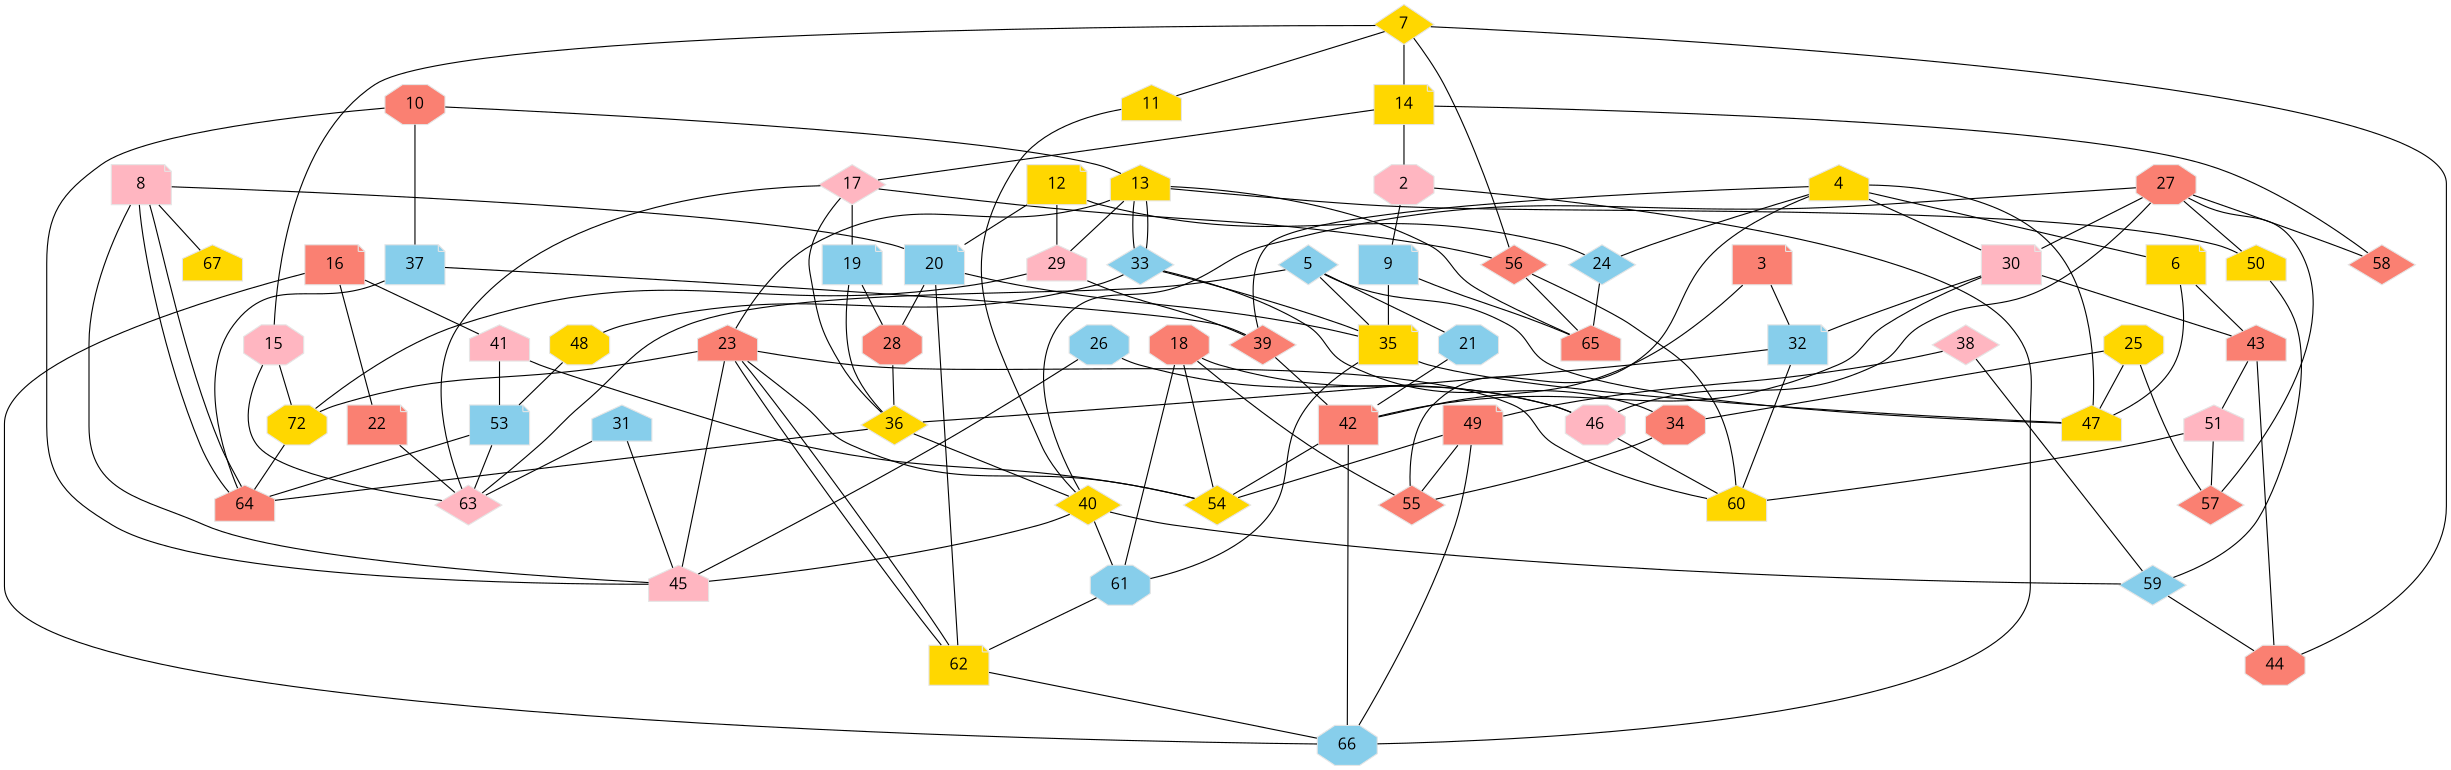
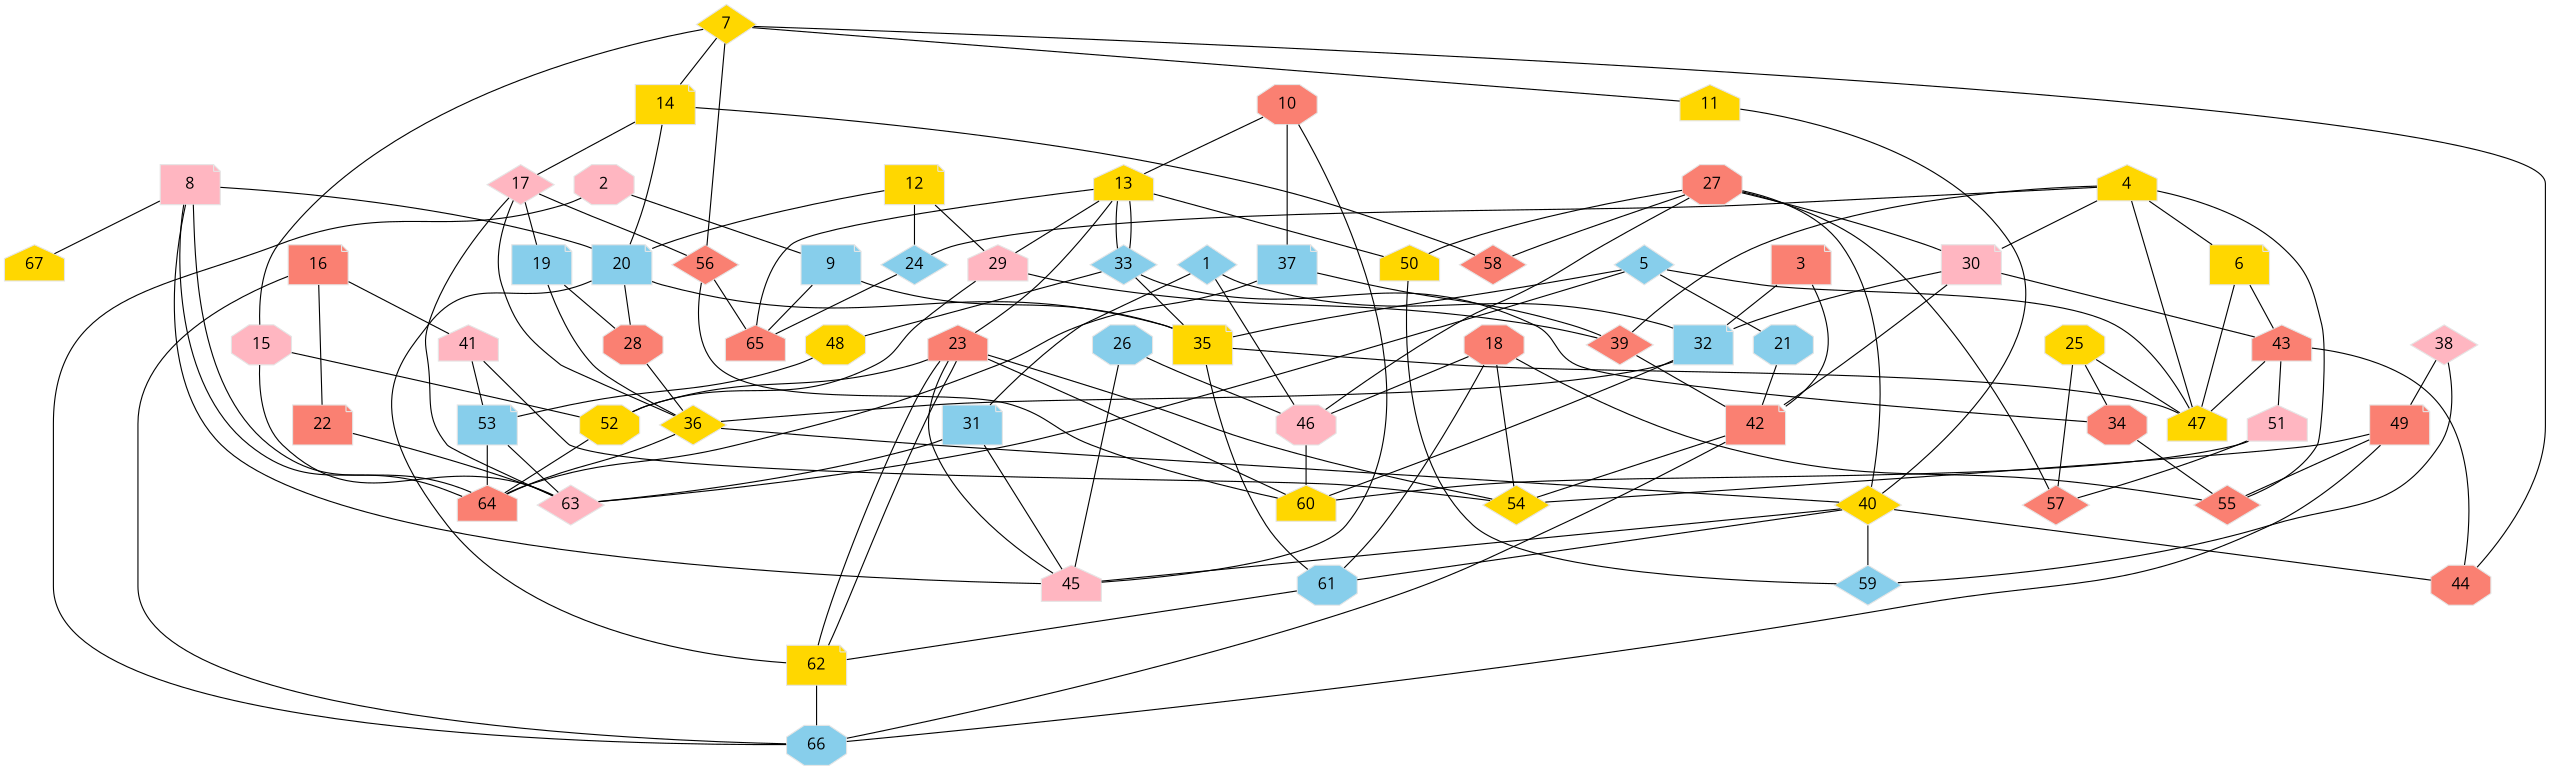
(1404, 145) -> (649, 185)
none -> (1207, 265)
none -> (2238, 386)
(297, 425) -> (610, 425)
(622, 425) -> (972, 425)
(2211, 623) -> (2149, 543)
